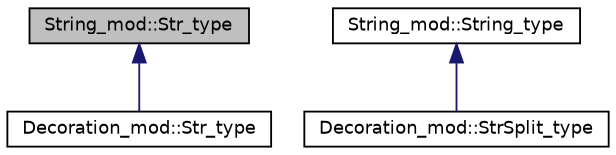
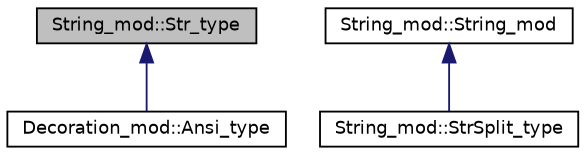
(456, 26) -> (449, 26)
(139, 129) -> (147, 129)
(456, 129) -> (449, 129)
